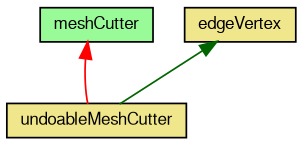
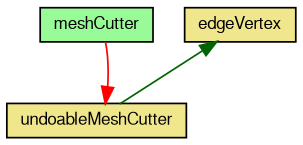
(85, 81) -> (108, 64)
